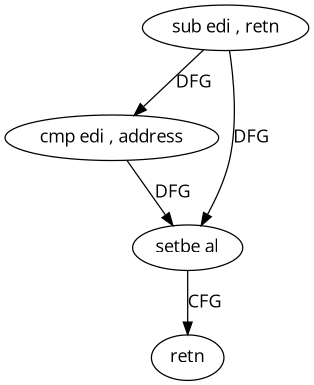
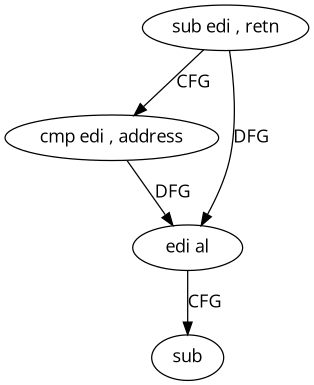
(194, 83) -> (194, 83)
(188, 248) -> (188, 248)
(188, 358) -> (188, 358)
